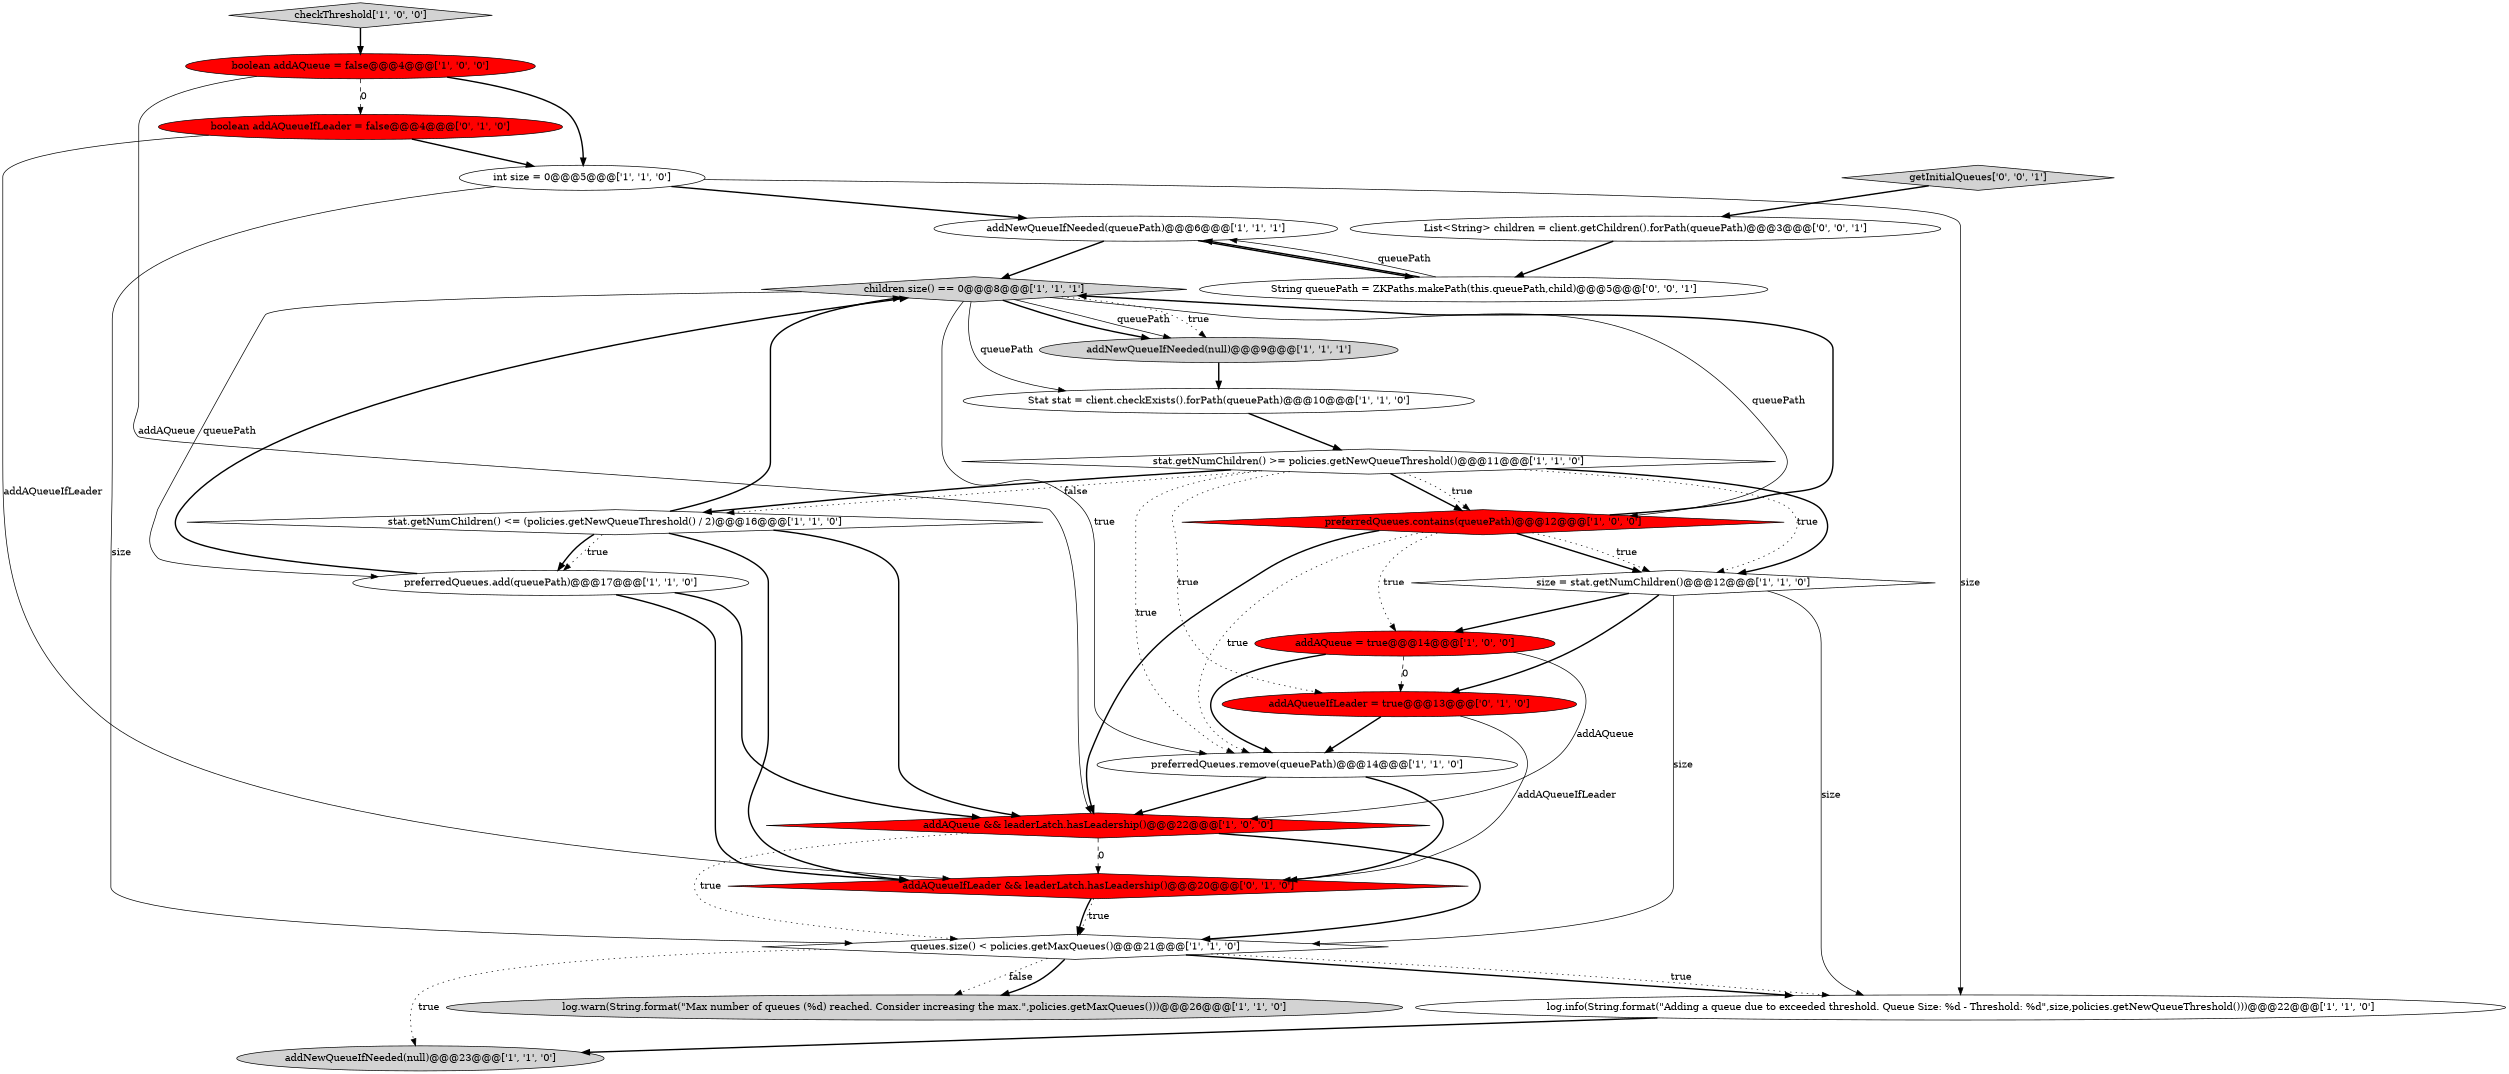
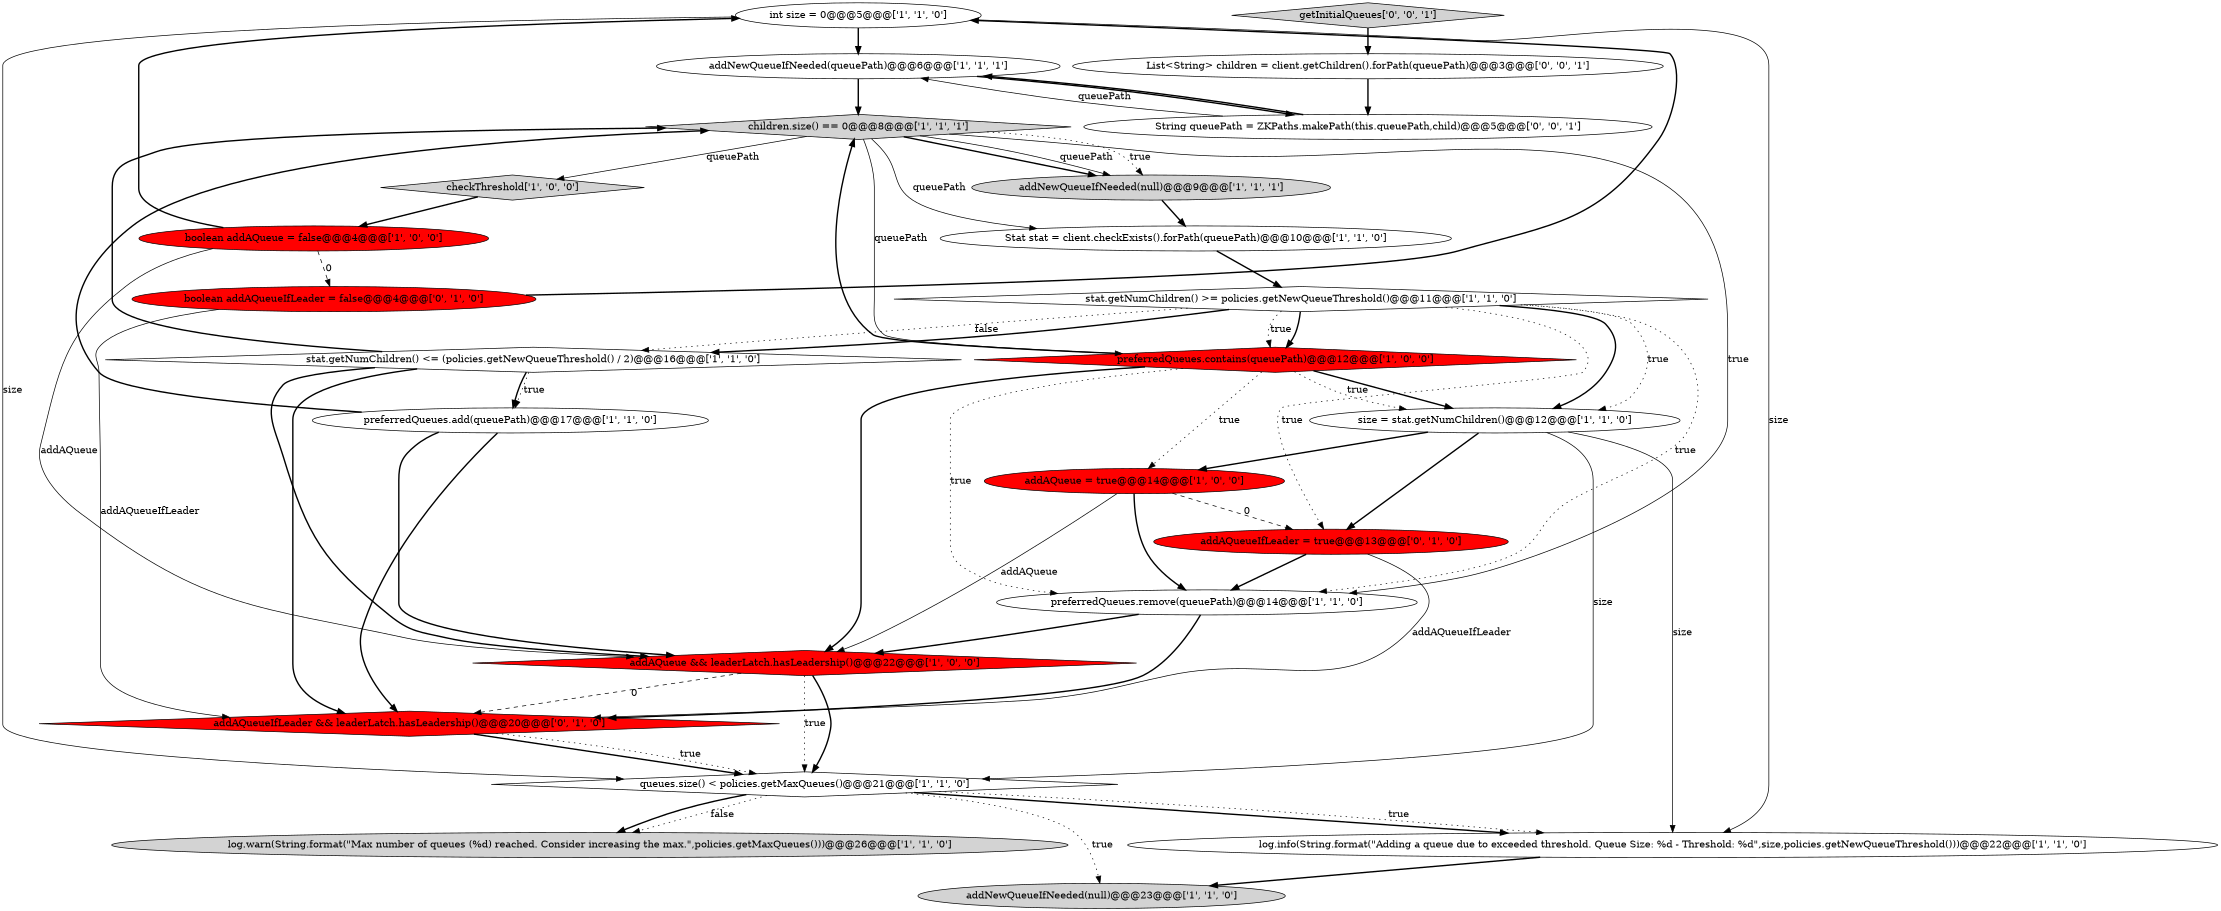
(289, 309) -> (685, 157)
(1673, 583) -> (1495, 420)
